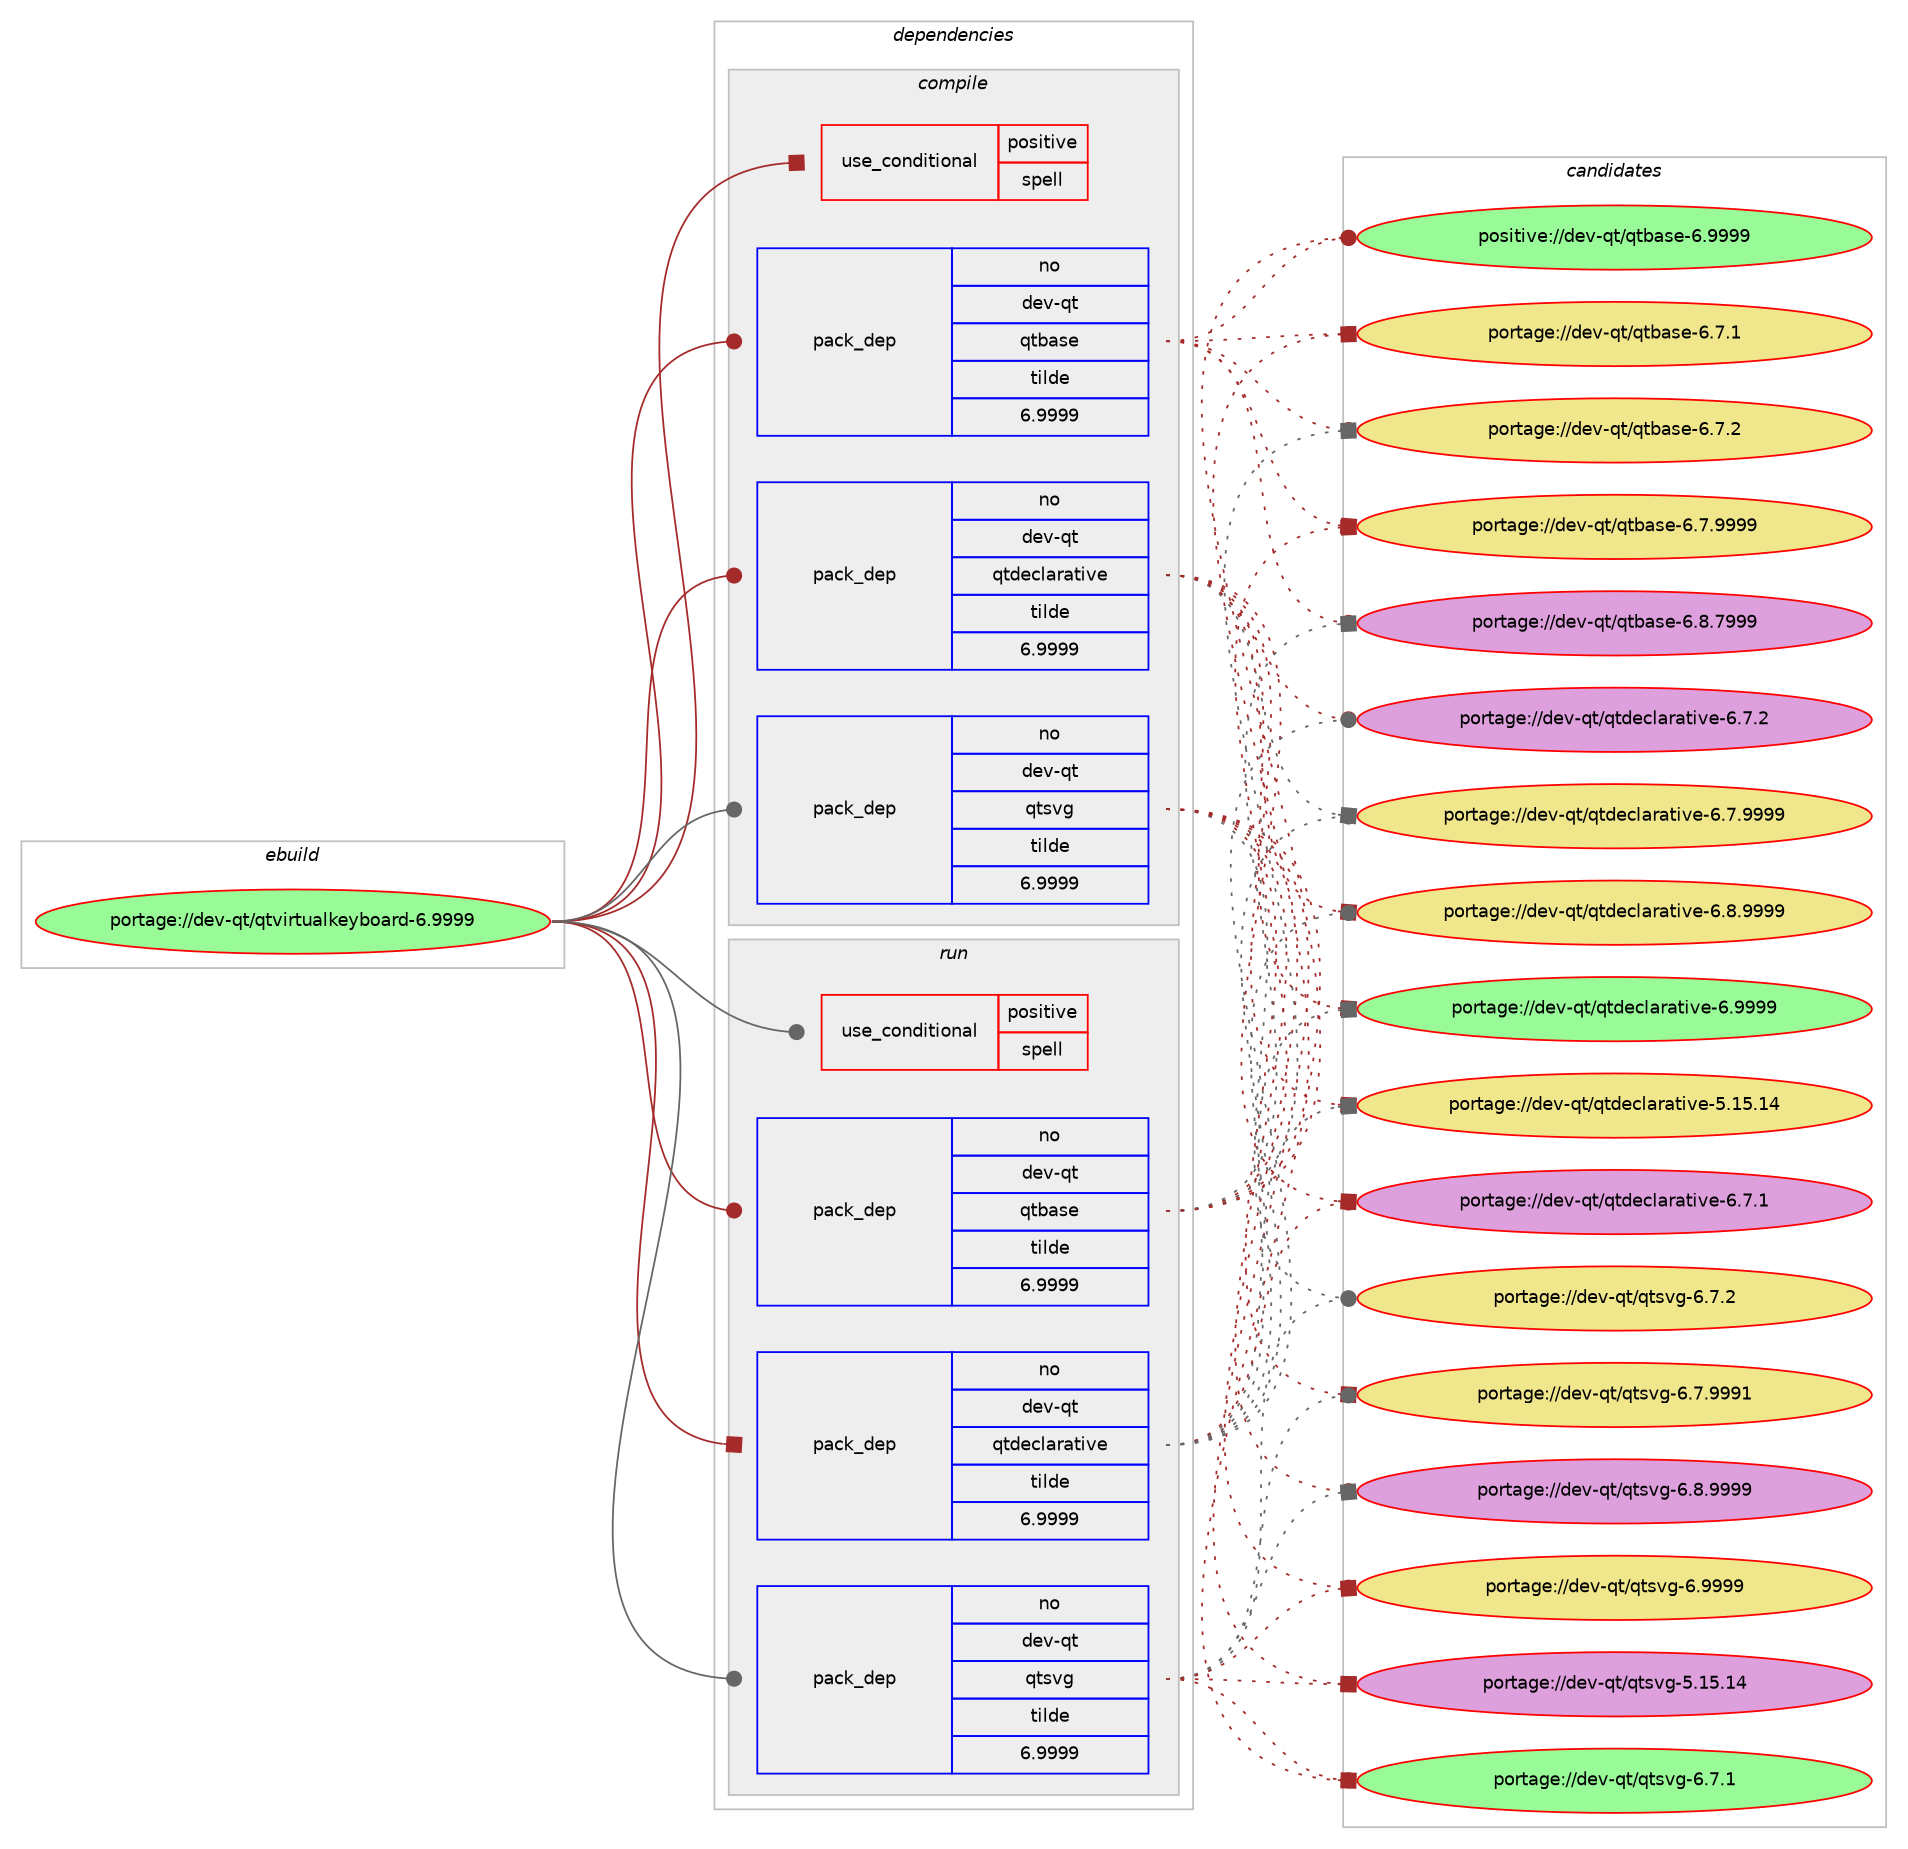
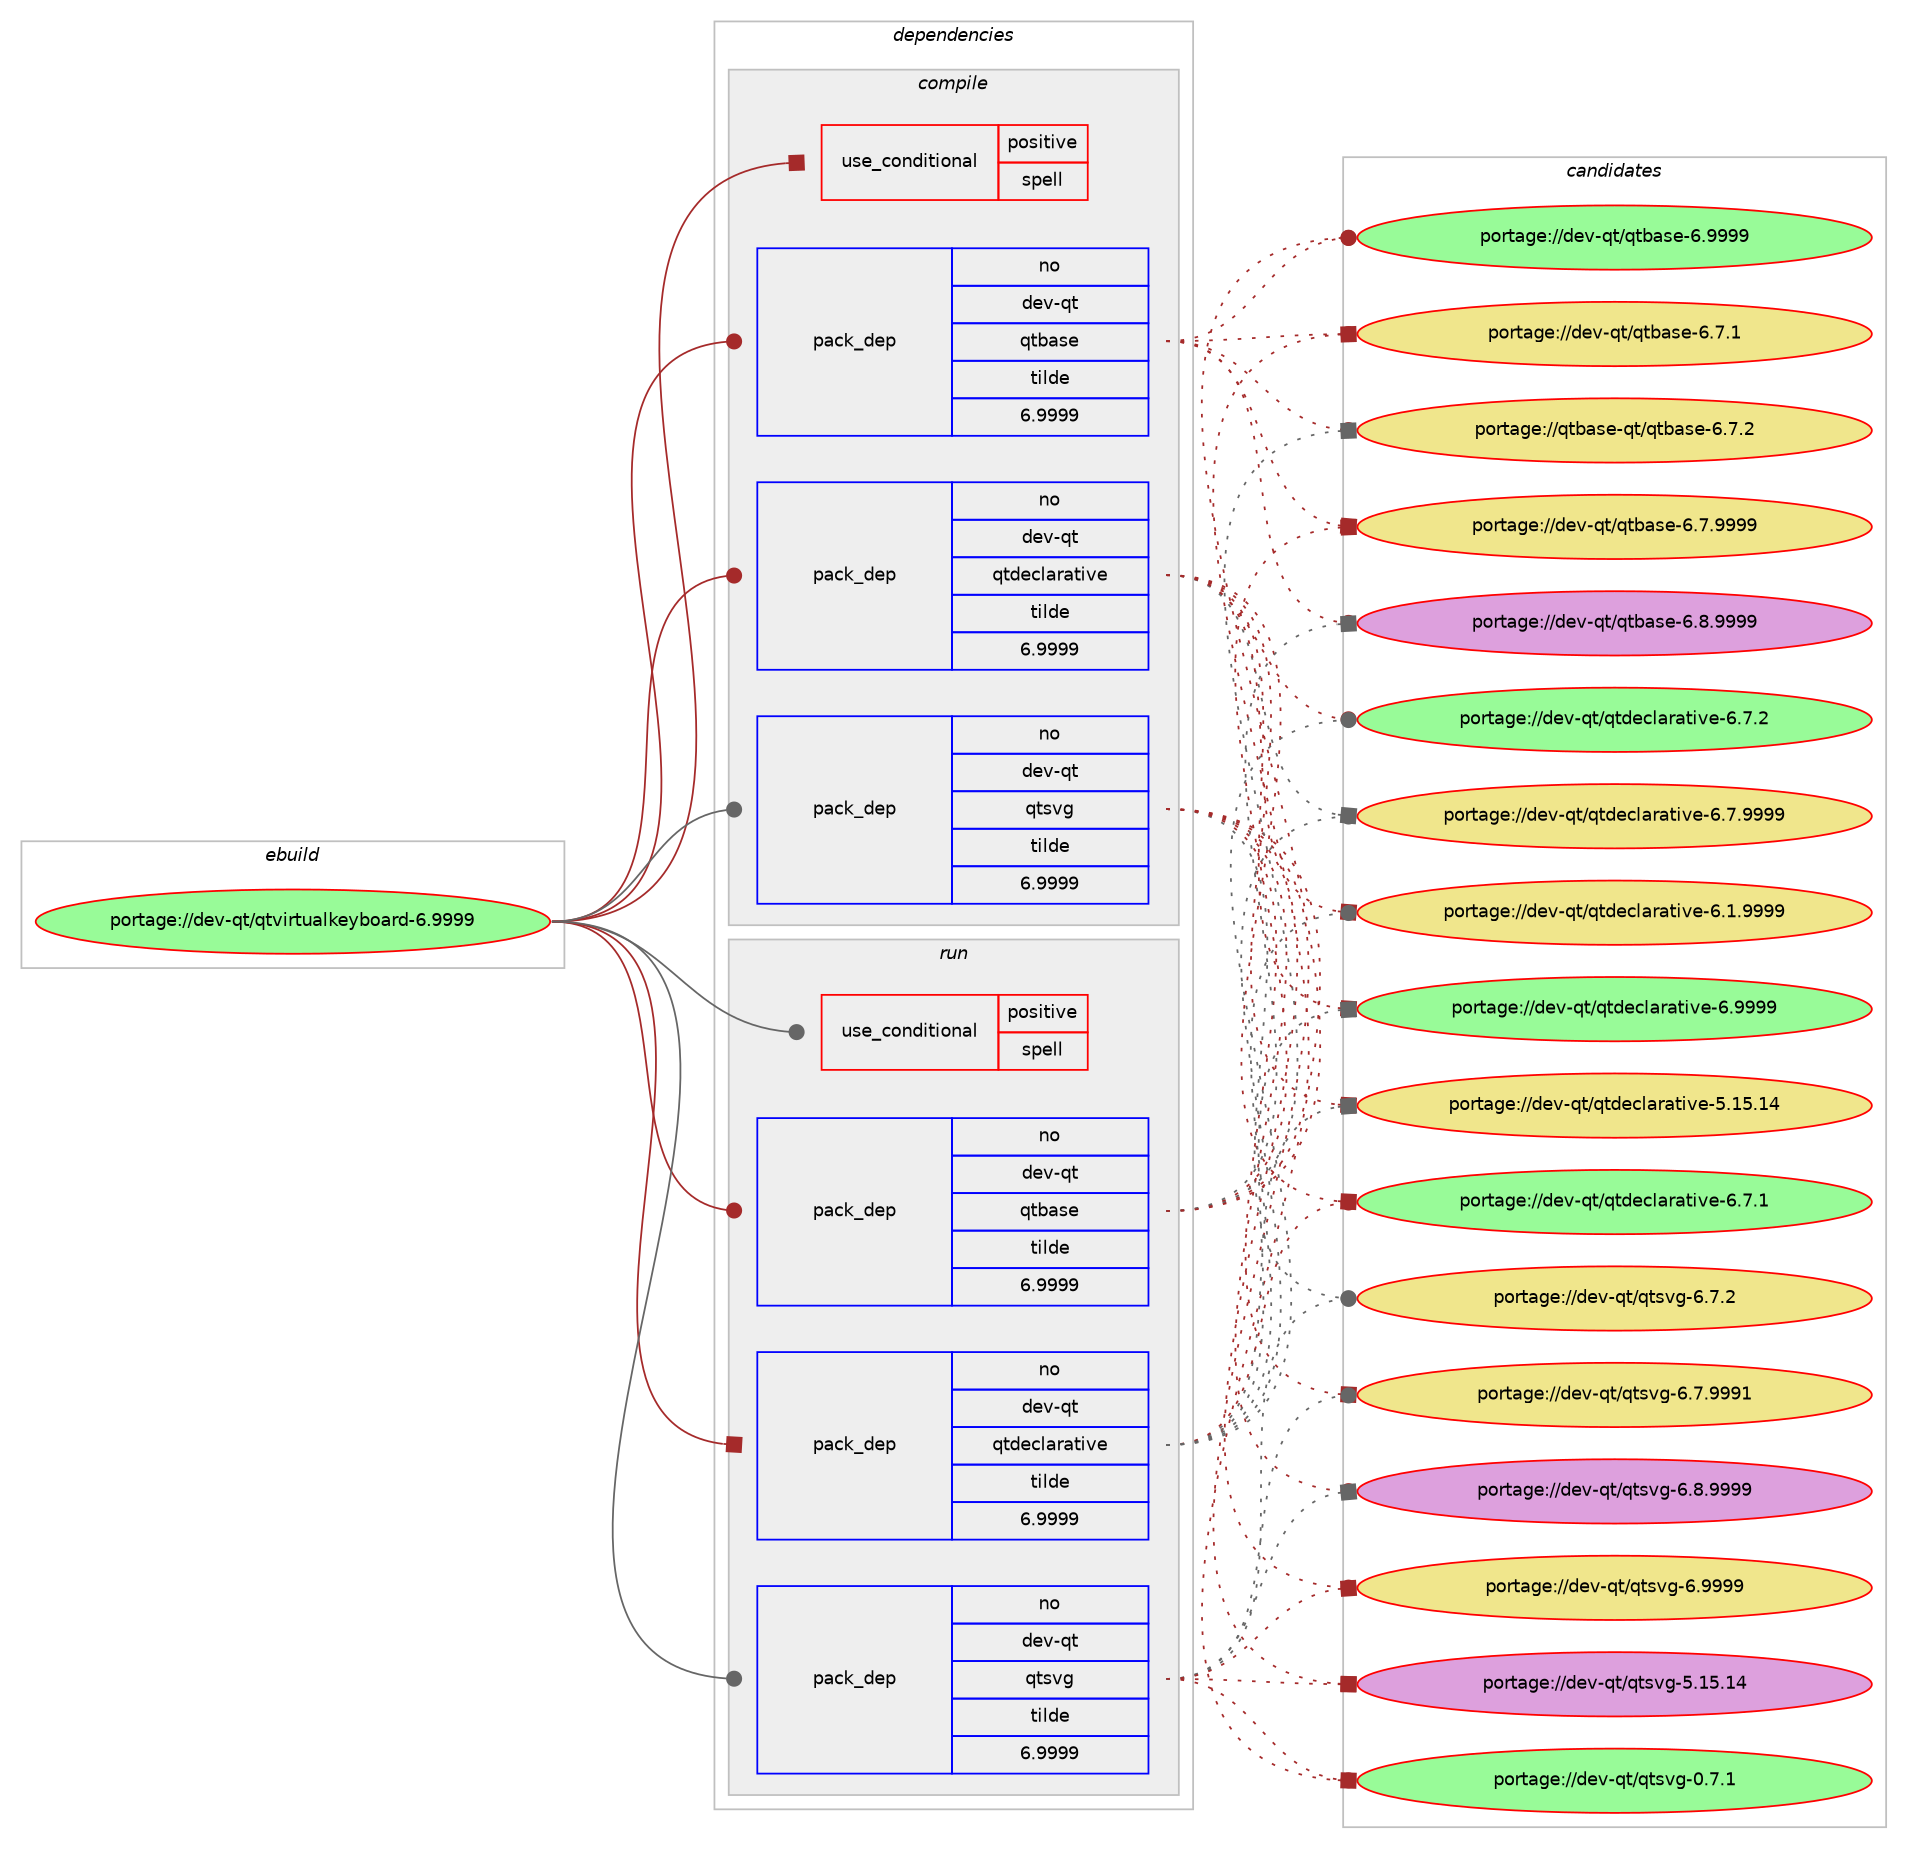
(1615, 238) -> (1615, 238)
(1615, 430) -> (1615, 430)
(1615, 623) -> (1615, 623)
(1615, 720) -> (1615, 720)
(1615, 913) -> (1615, 913)
(1615, 1202) -> (1615, 1202)
(1615, 1781) -> (1615, 1781)
